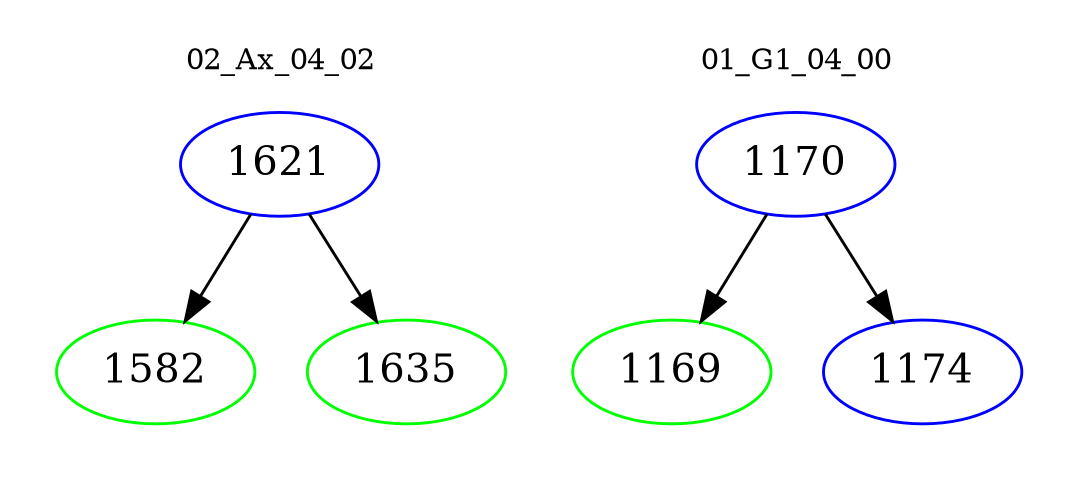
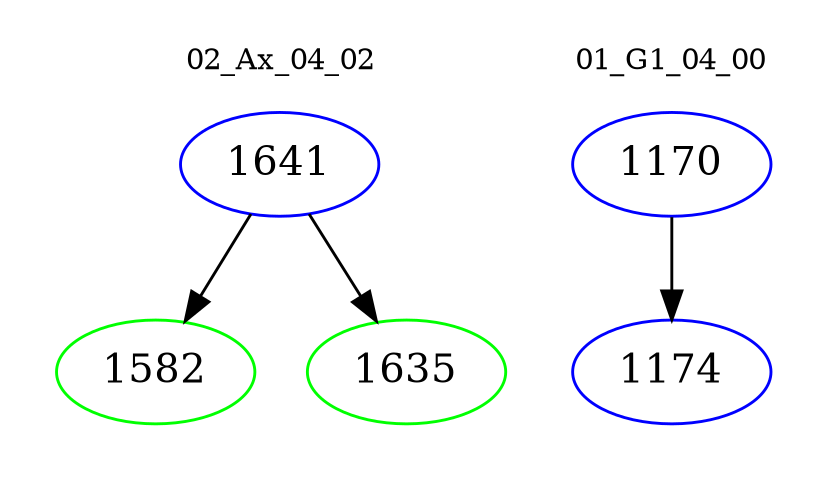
(280, 164) -> (280, 164)
(672, 372) -> none
